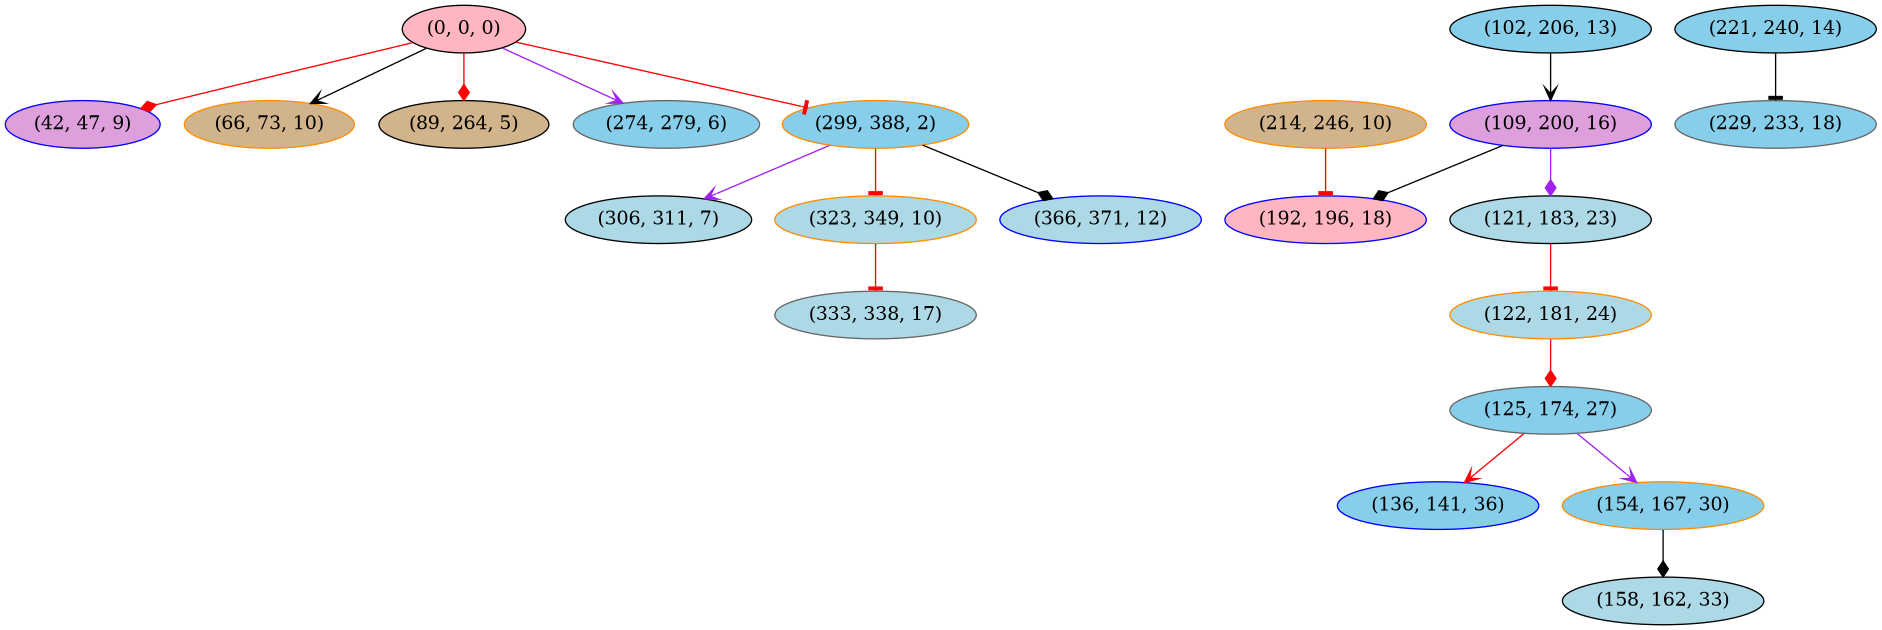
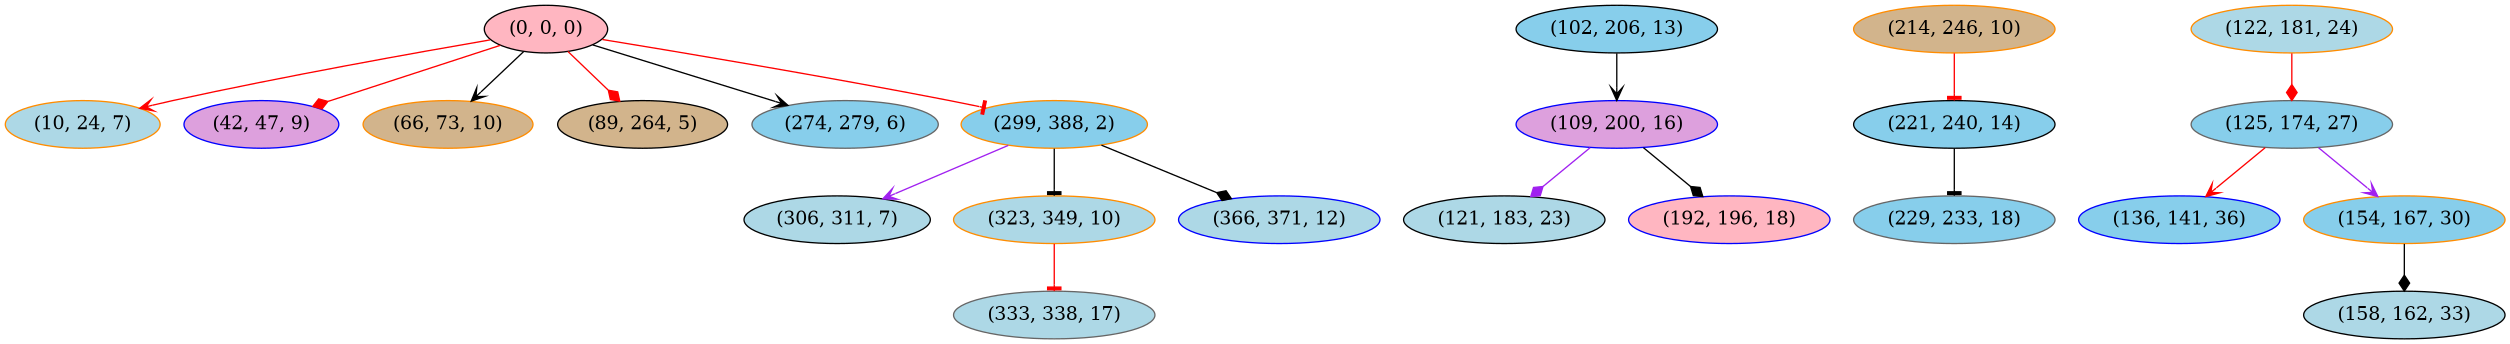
(557, 73) -> (684, 73)
none -> (83, 124)
(876, 169) -> (1054, 169)
(1326, 169) -> (1954, 74)
(1551, 264) -> none
